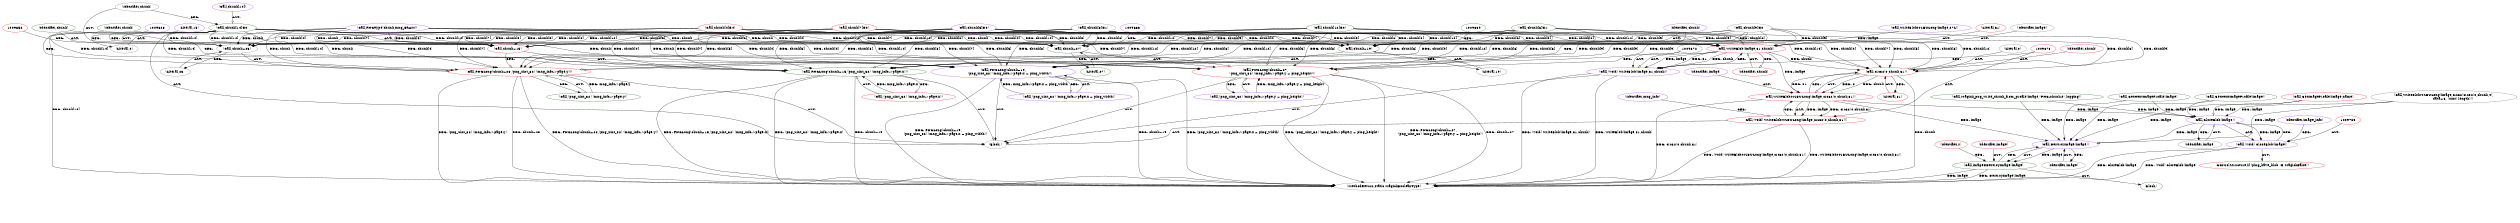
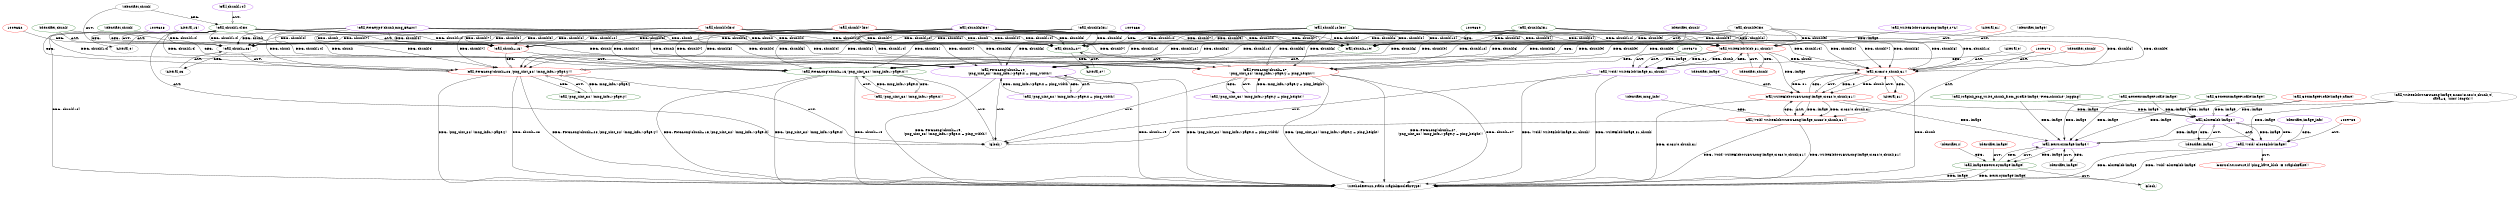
(1746, 49) -> (1746, 49)
(1492, 72) -> none
